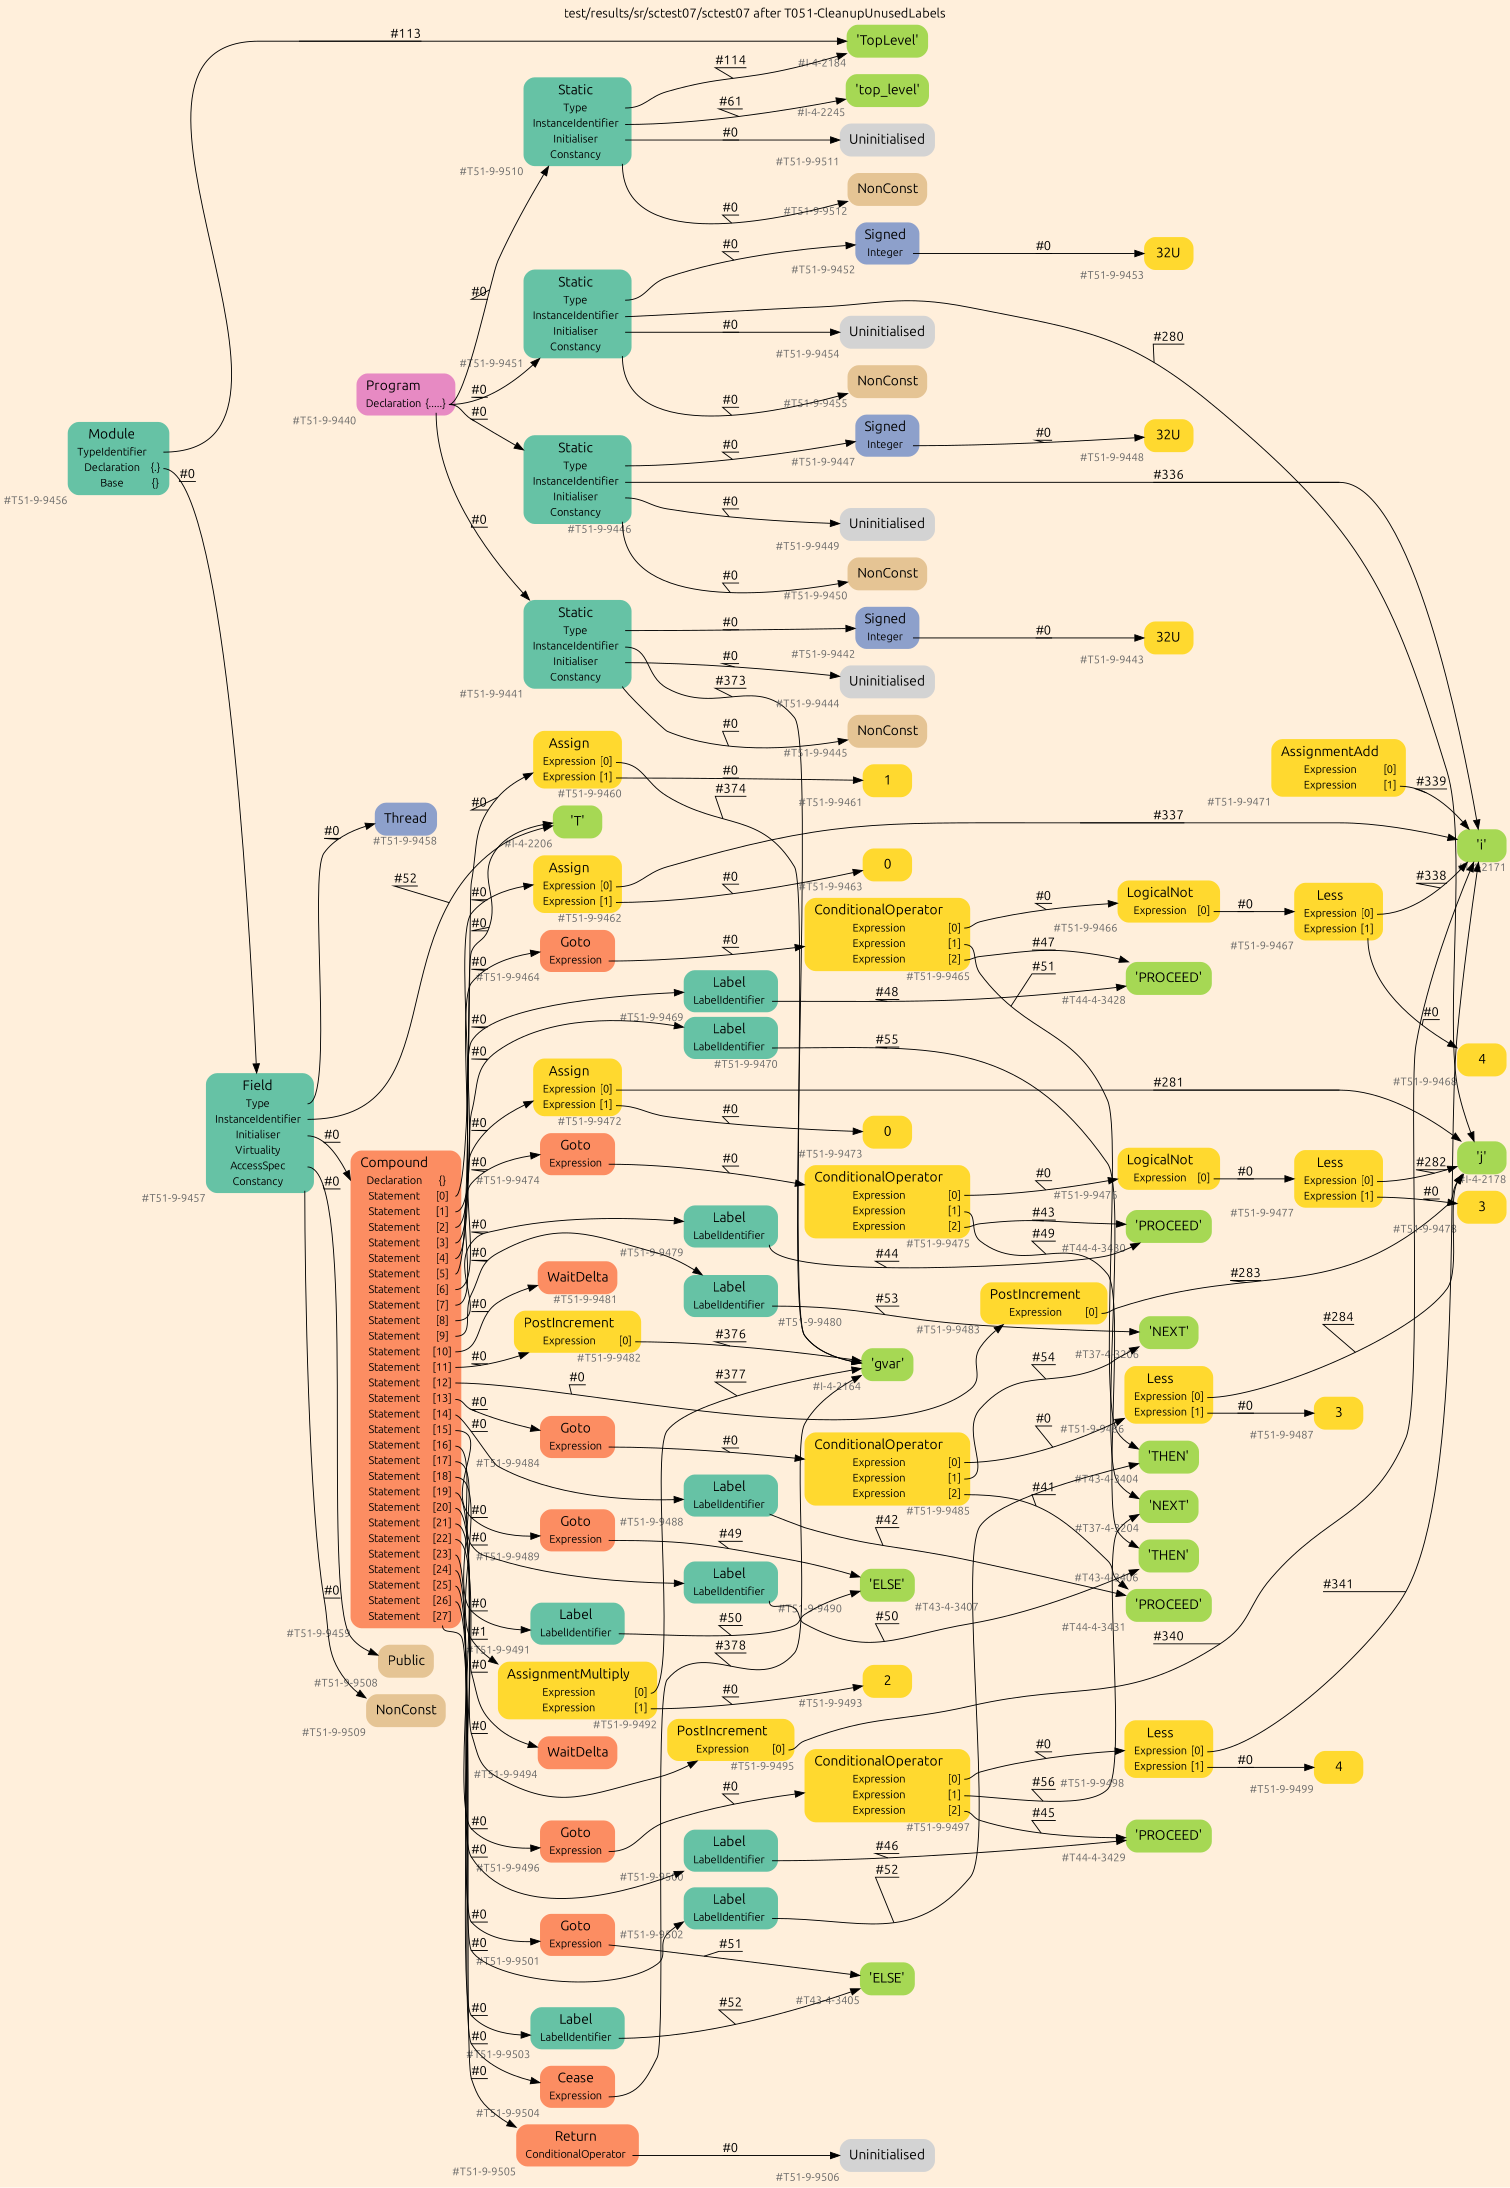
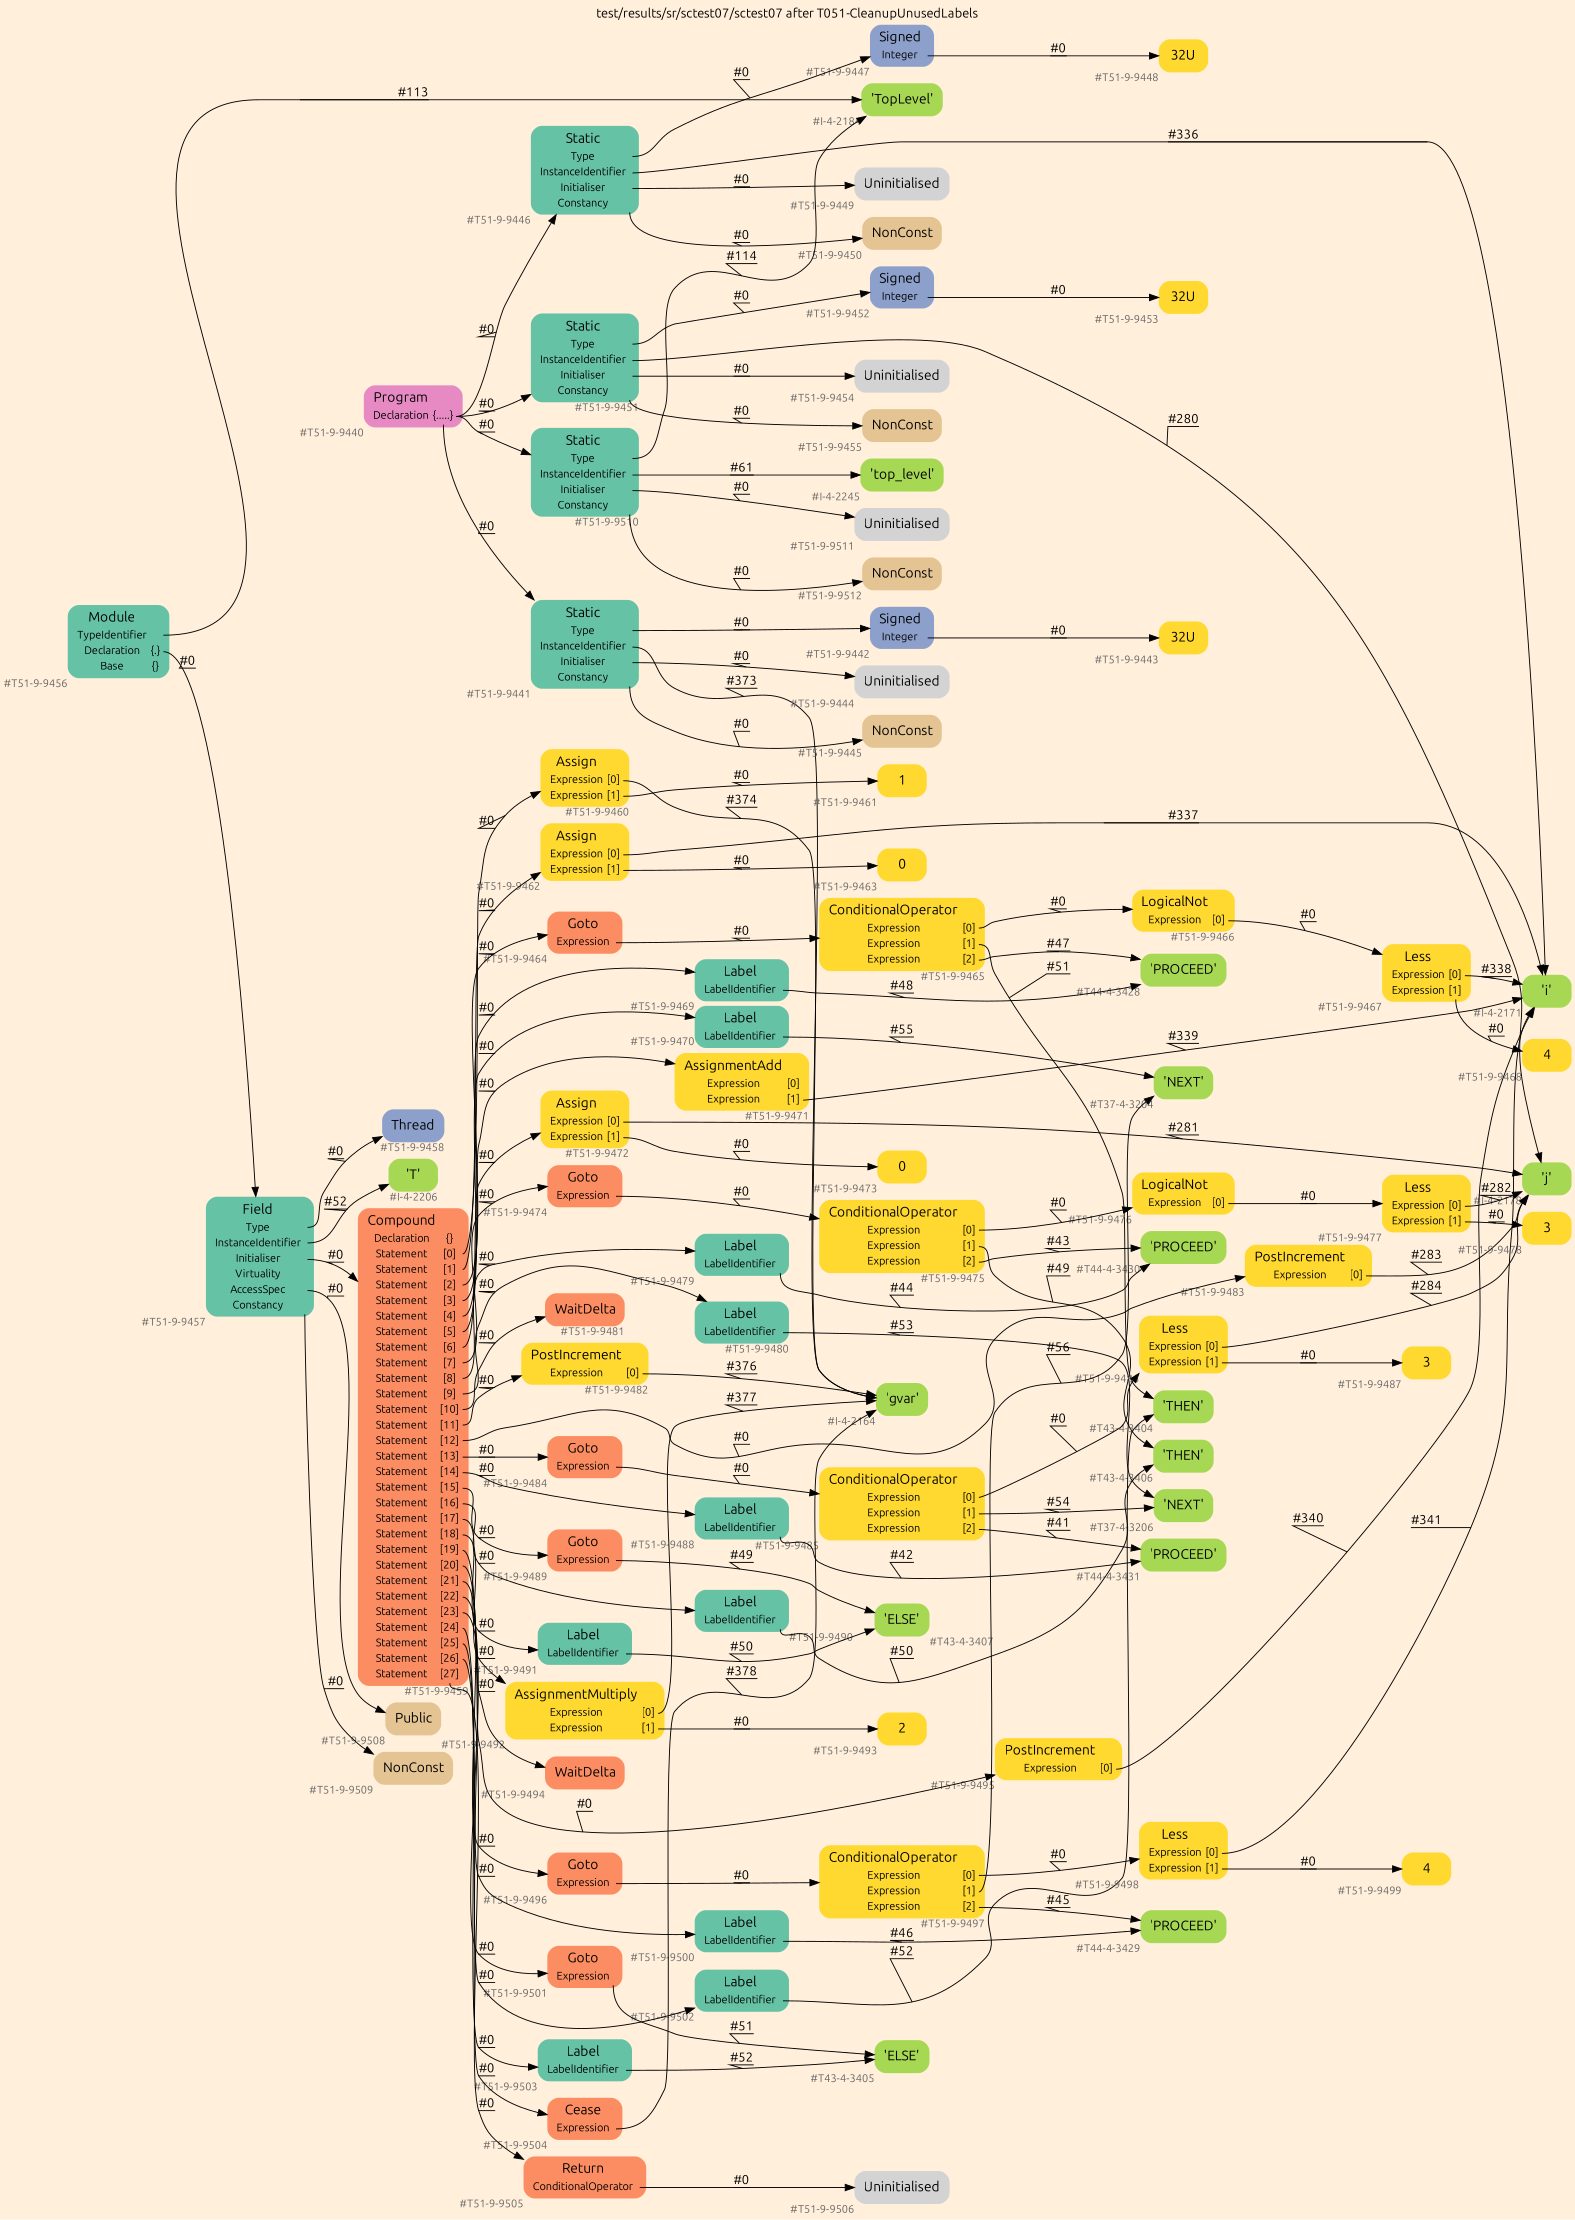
(483, 938) -> (483, 1122)
(480, 1632) -> (487, 1652)
